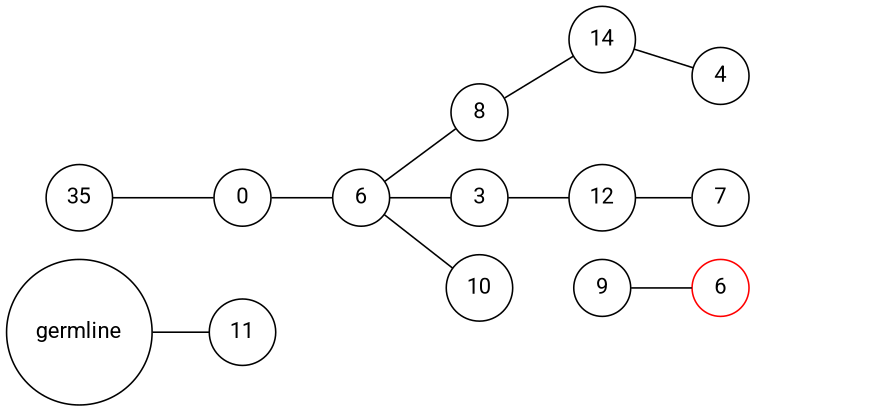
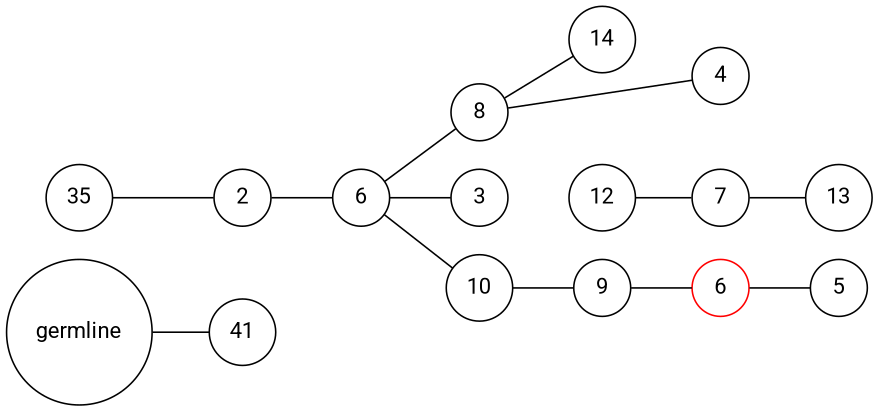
(664, 58) -> (600, 94)
(242, 198) -> (242, 198)
(539, 198) -> none
none -> (839, 198)
none -> (543, 288)
none -> (839, 288)
(242, 332) -> (242, 332)
